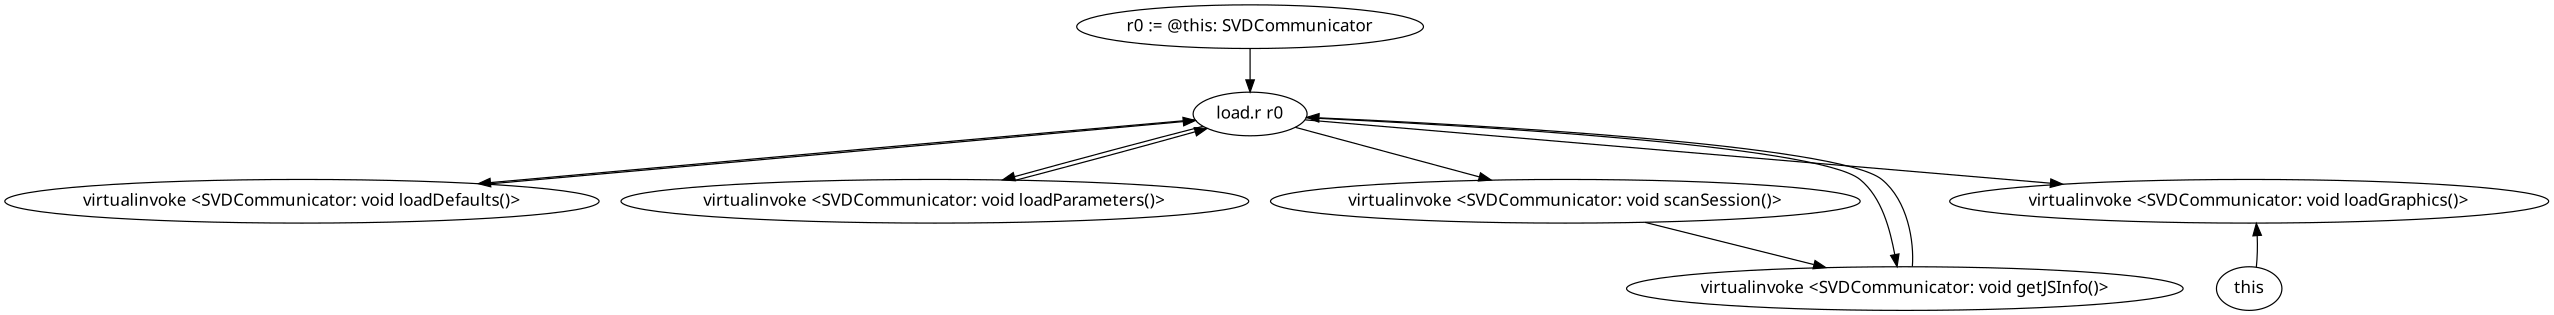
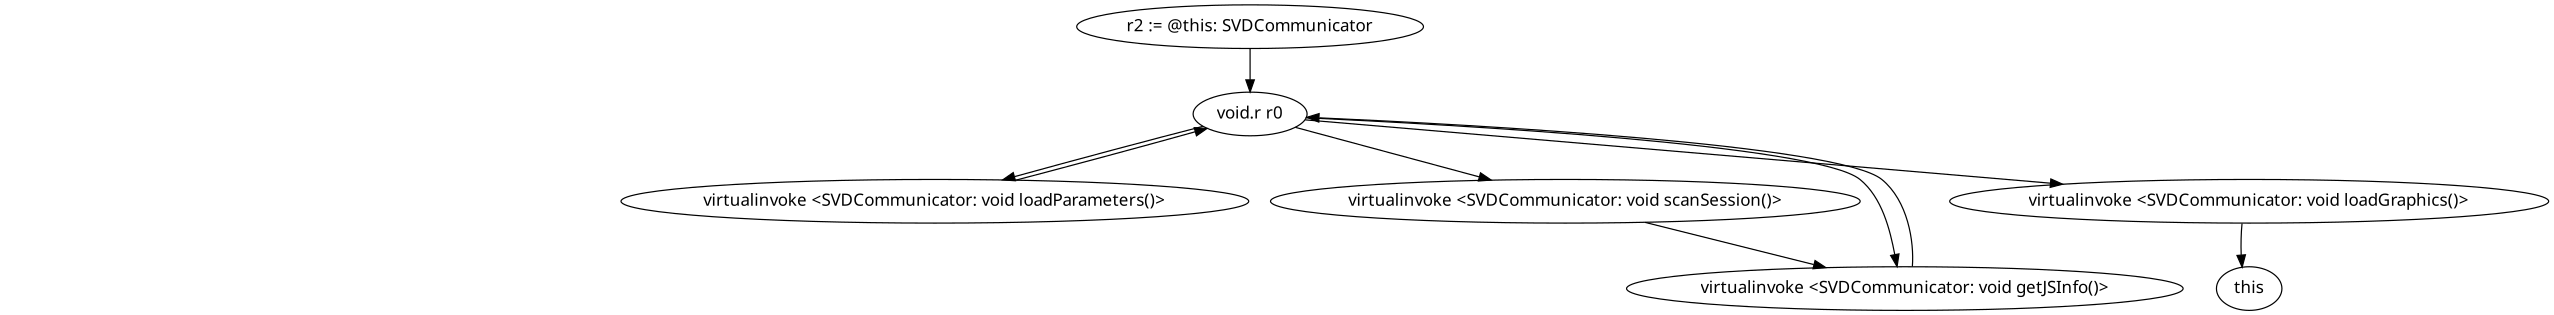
(1250, 27) -> (1250, 27)
(1250, 114) -> (1250, 114)
(302, 201) -> none
(2257, 252) -> (2241, 239)
